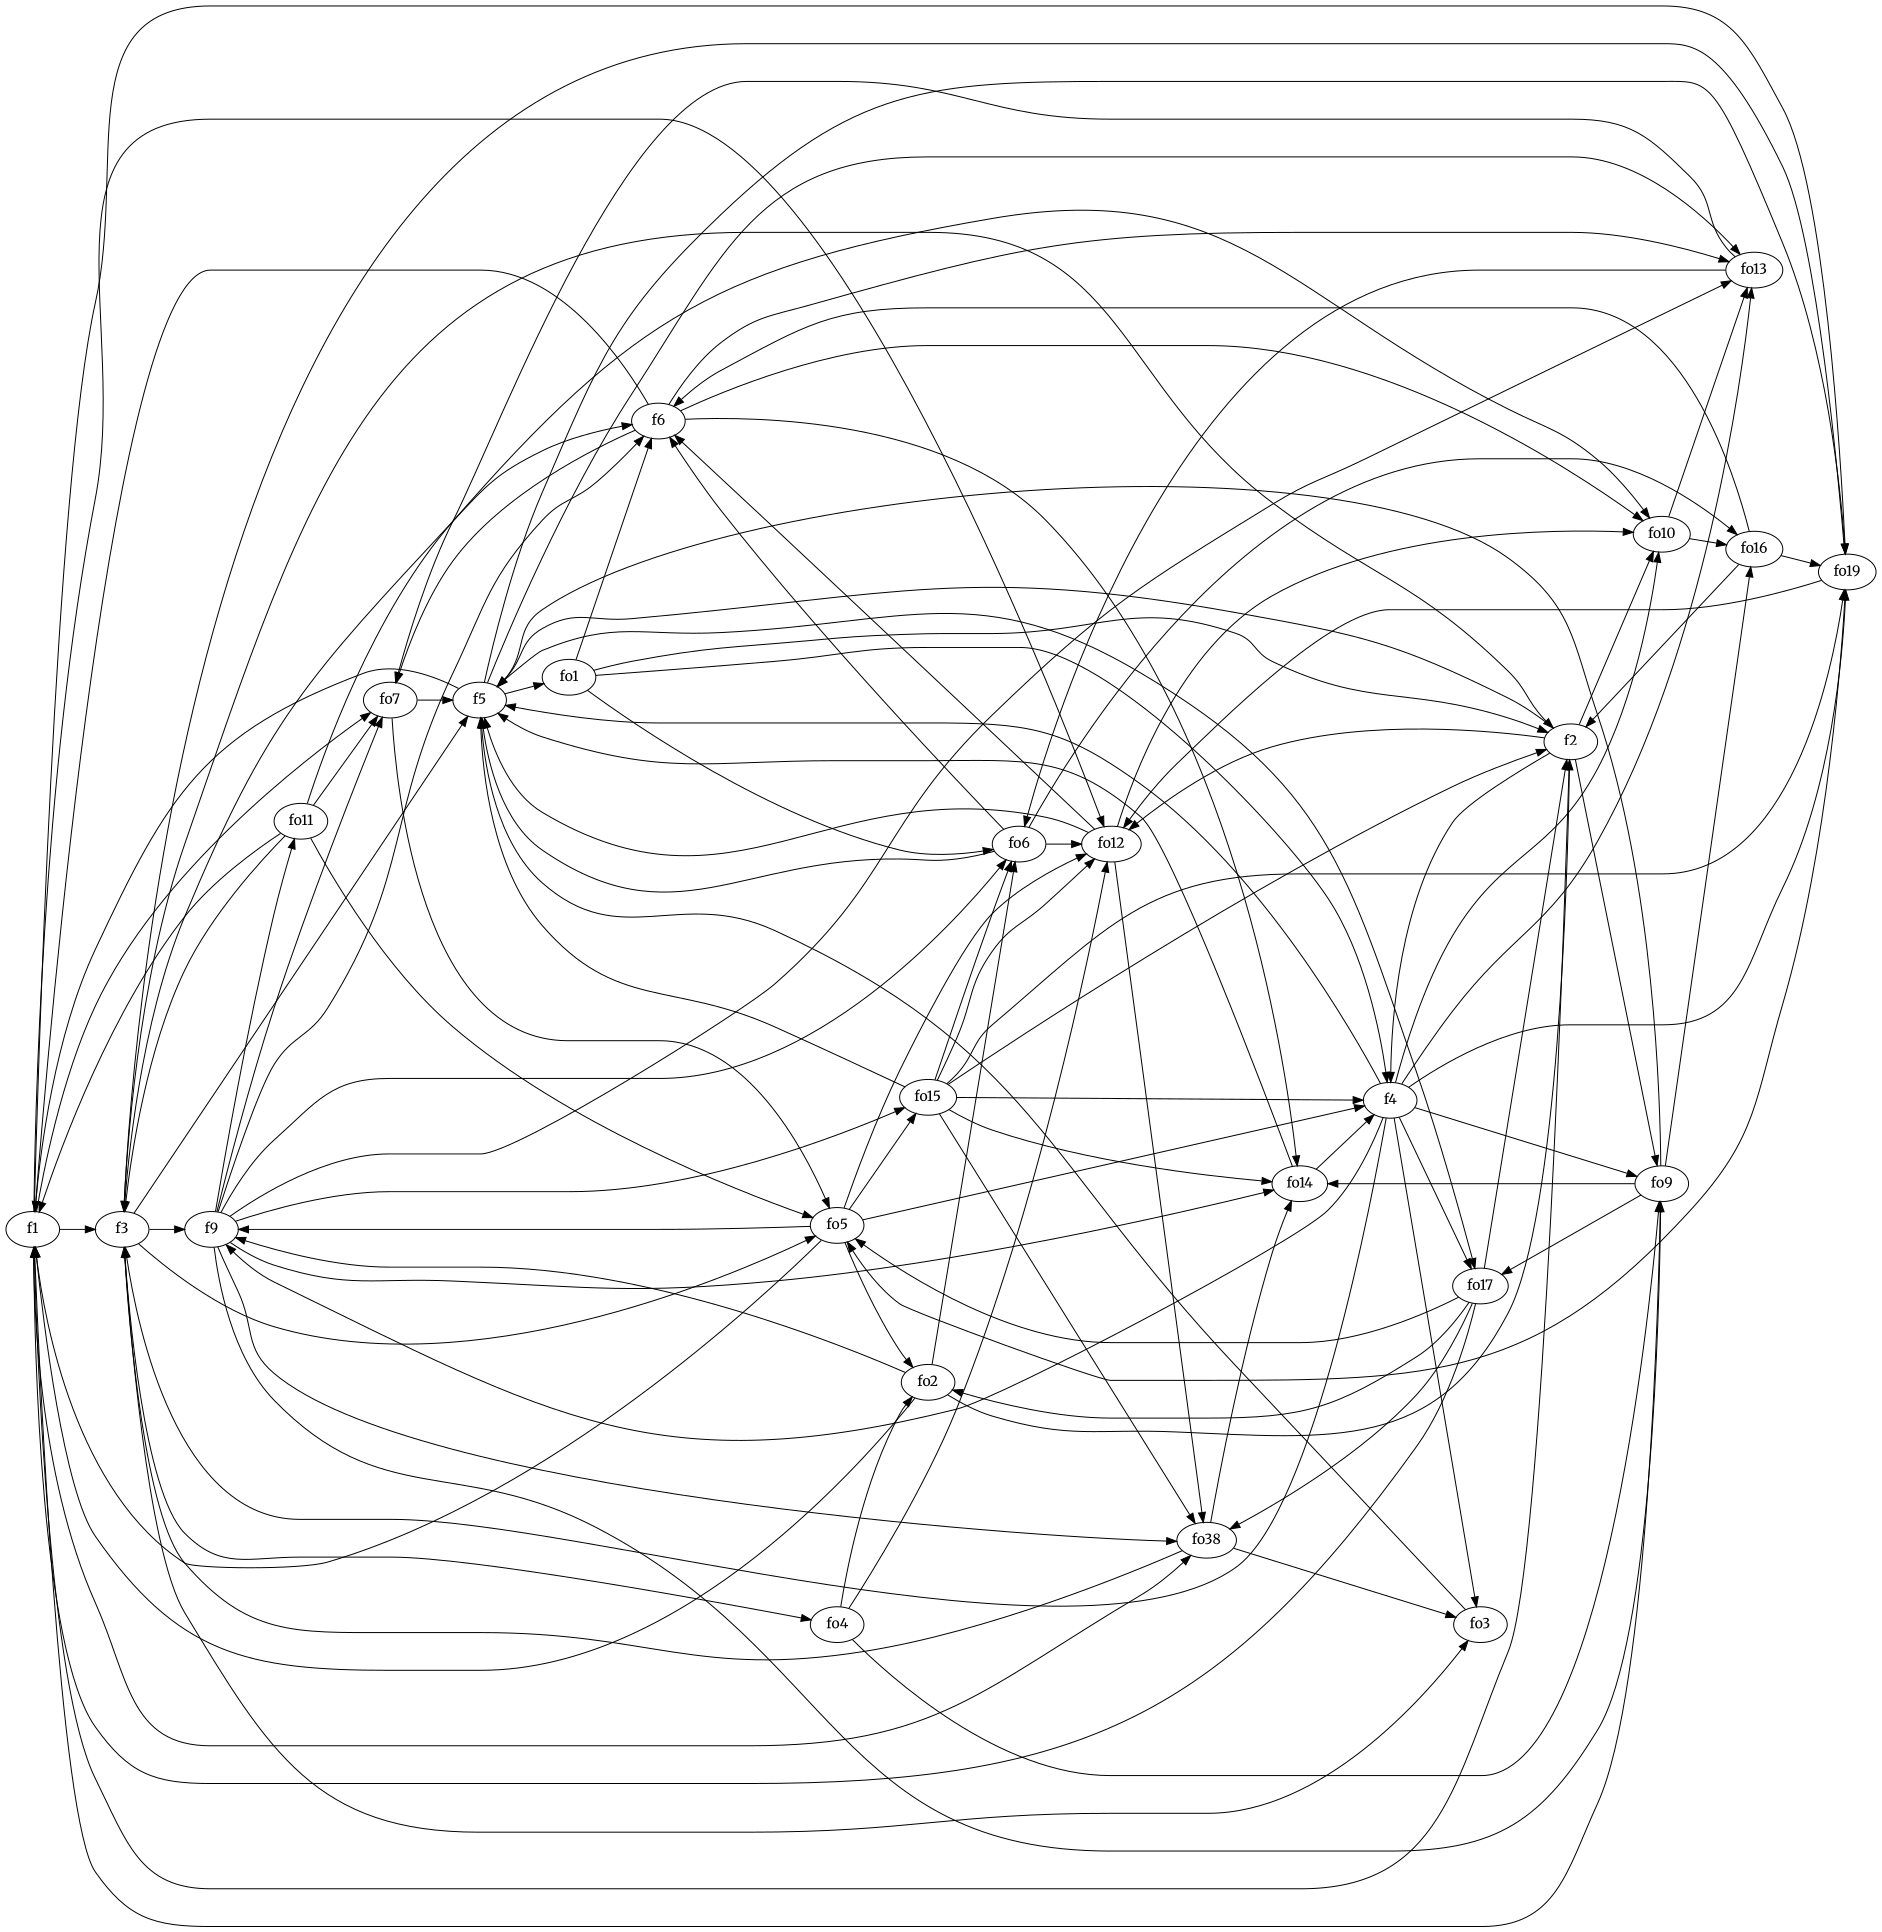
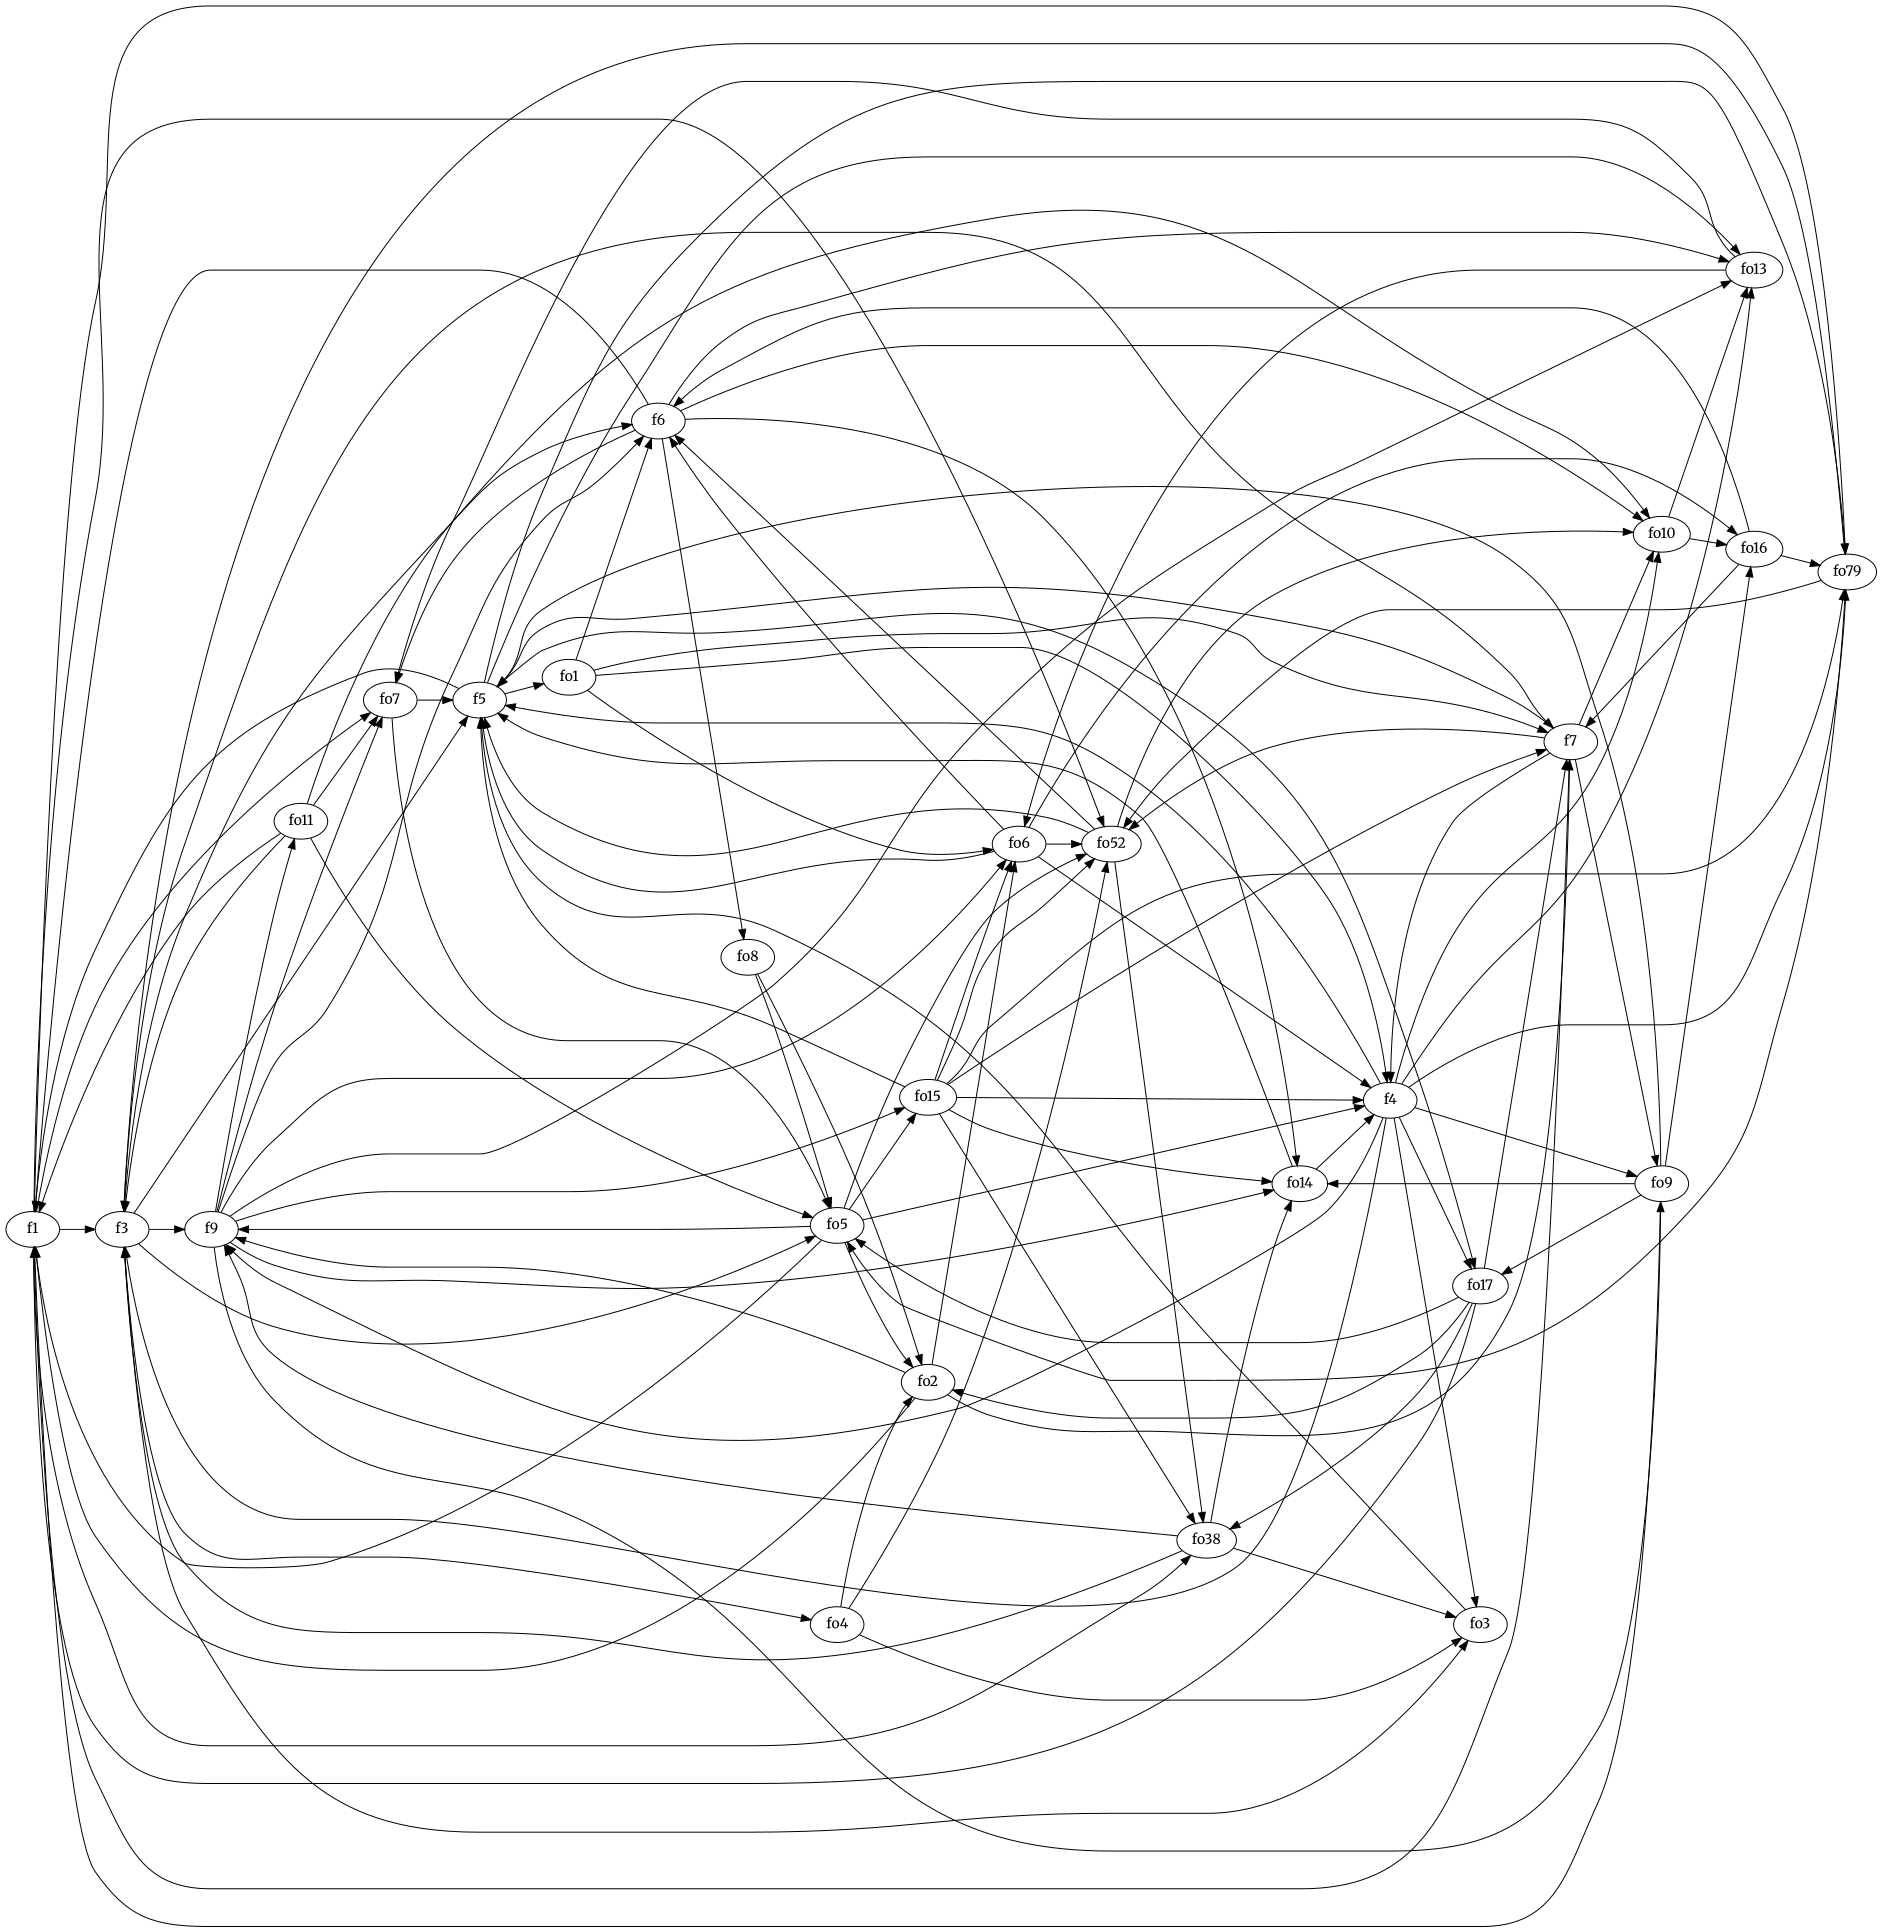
(1847, 572) -> (1847, 572)
(1571, 742) -> (1571, 742)
(1111, 844) -> (1111, 844)
none -> (748, 957)
none -> (1200, 969)
(641, 1488) -> (661, 1474)
(1421, 1776) -> (1142, 1700)
